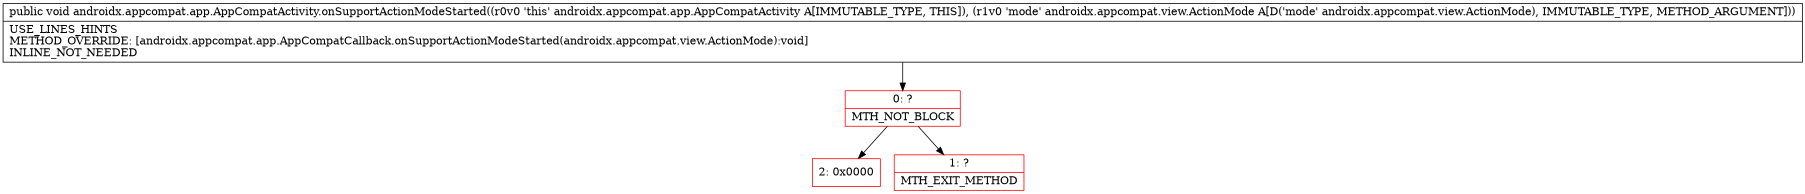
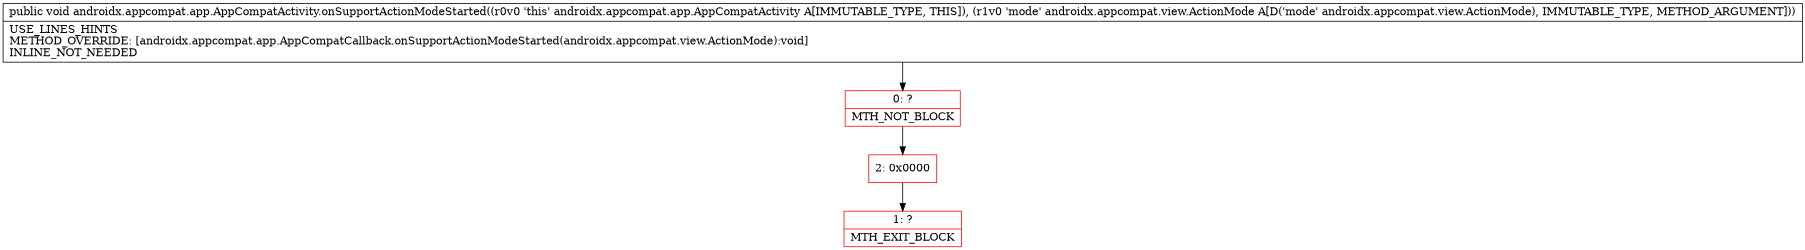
(928, 138) -> (903, 193)
(959, 181) -> (903, 237)
